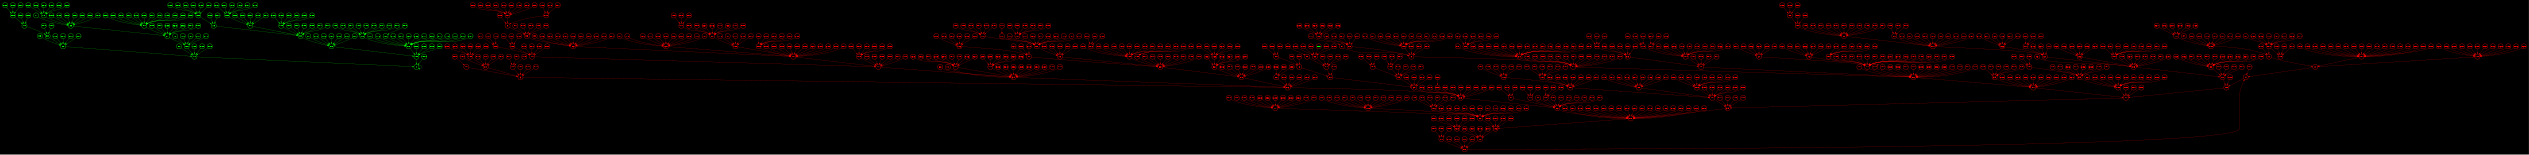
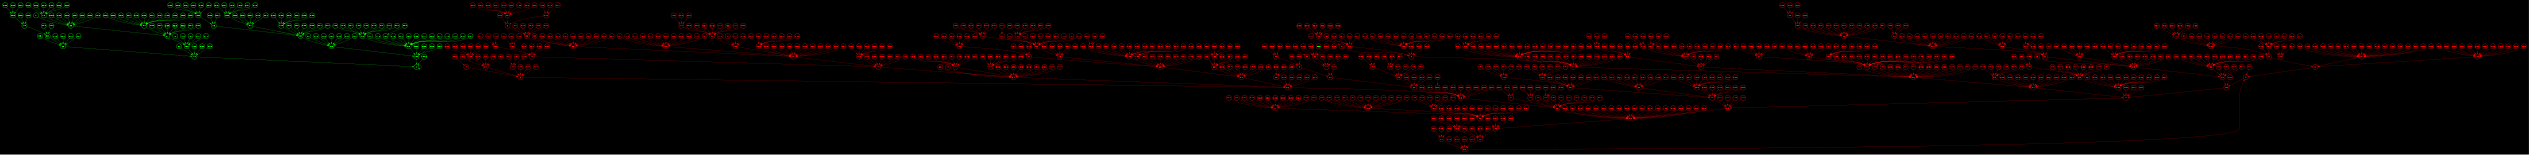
none -> (635, 36)
